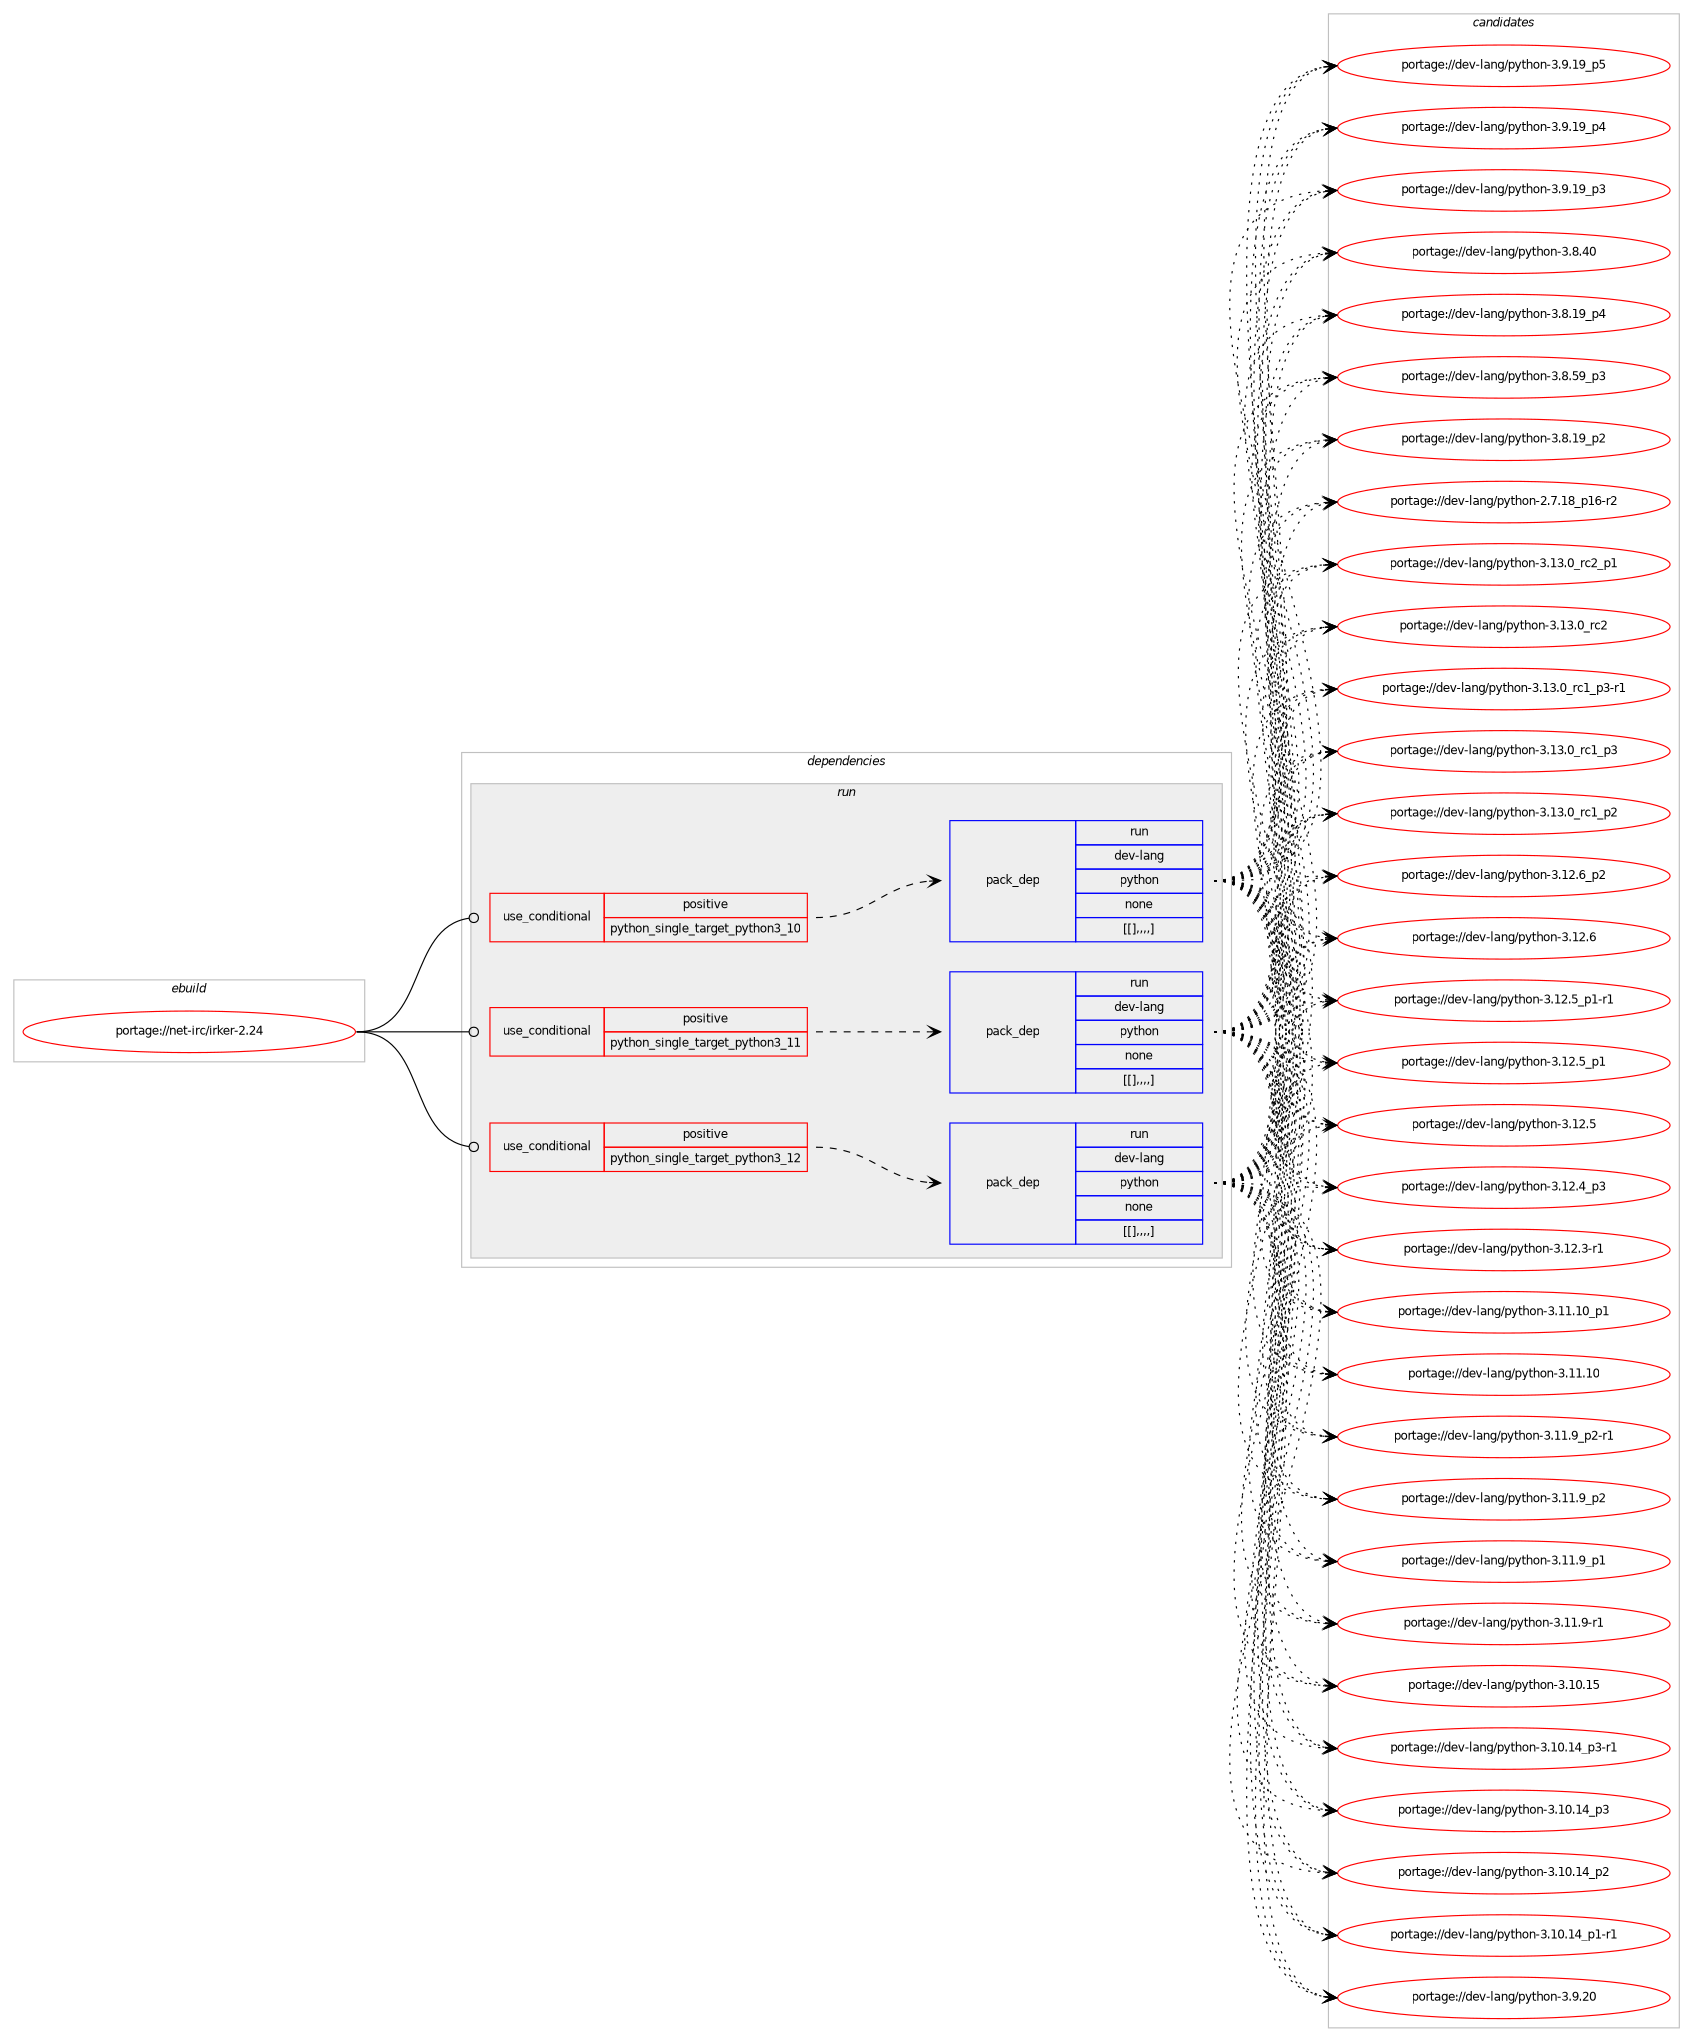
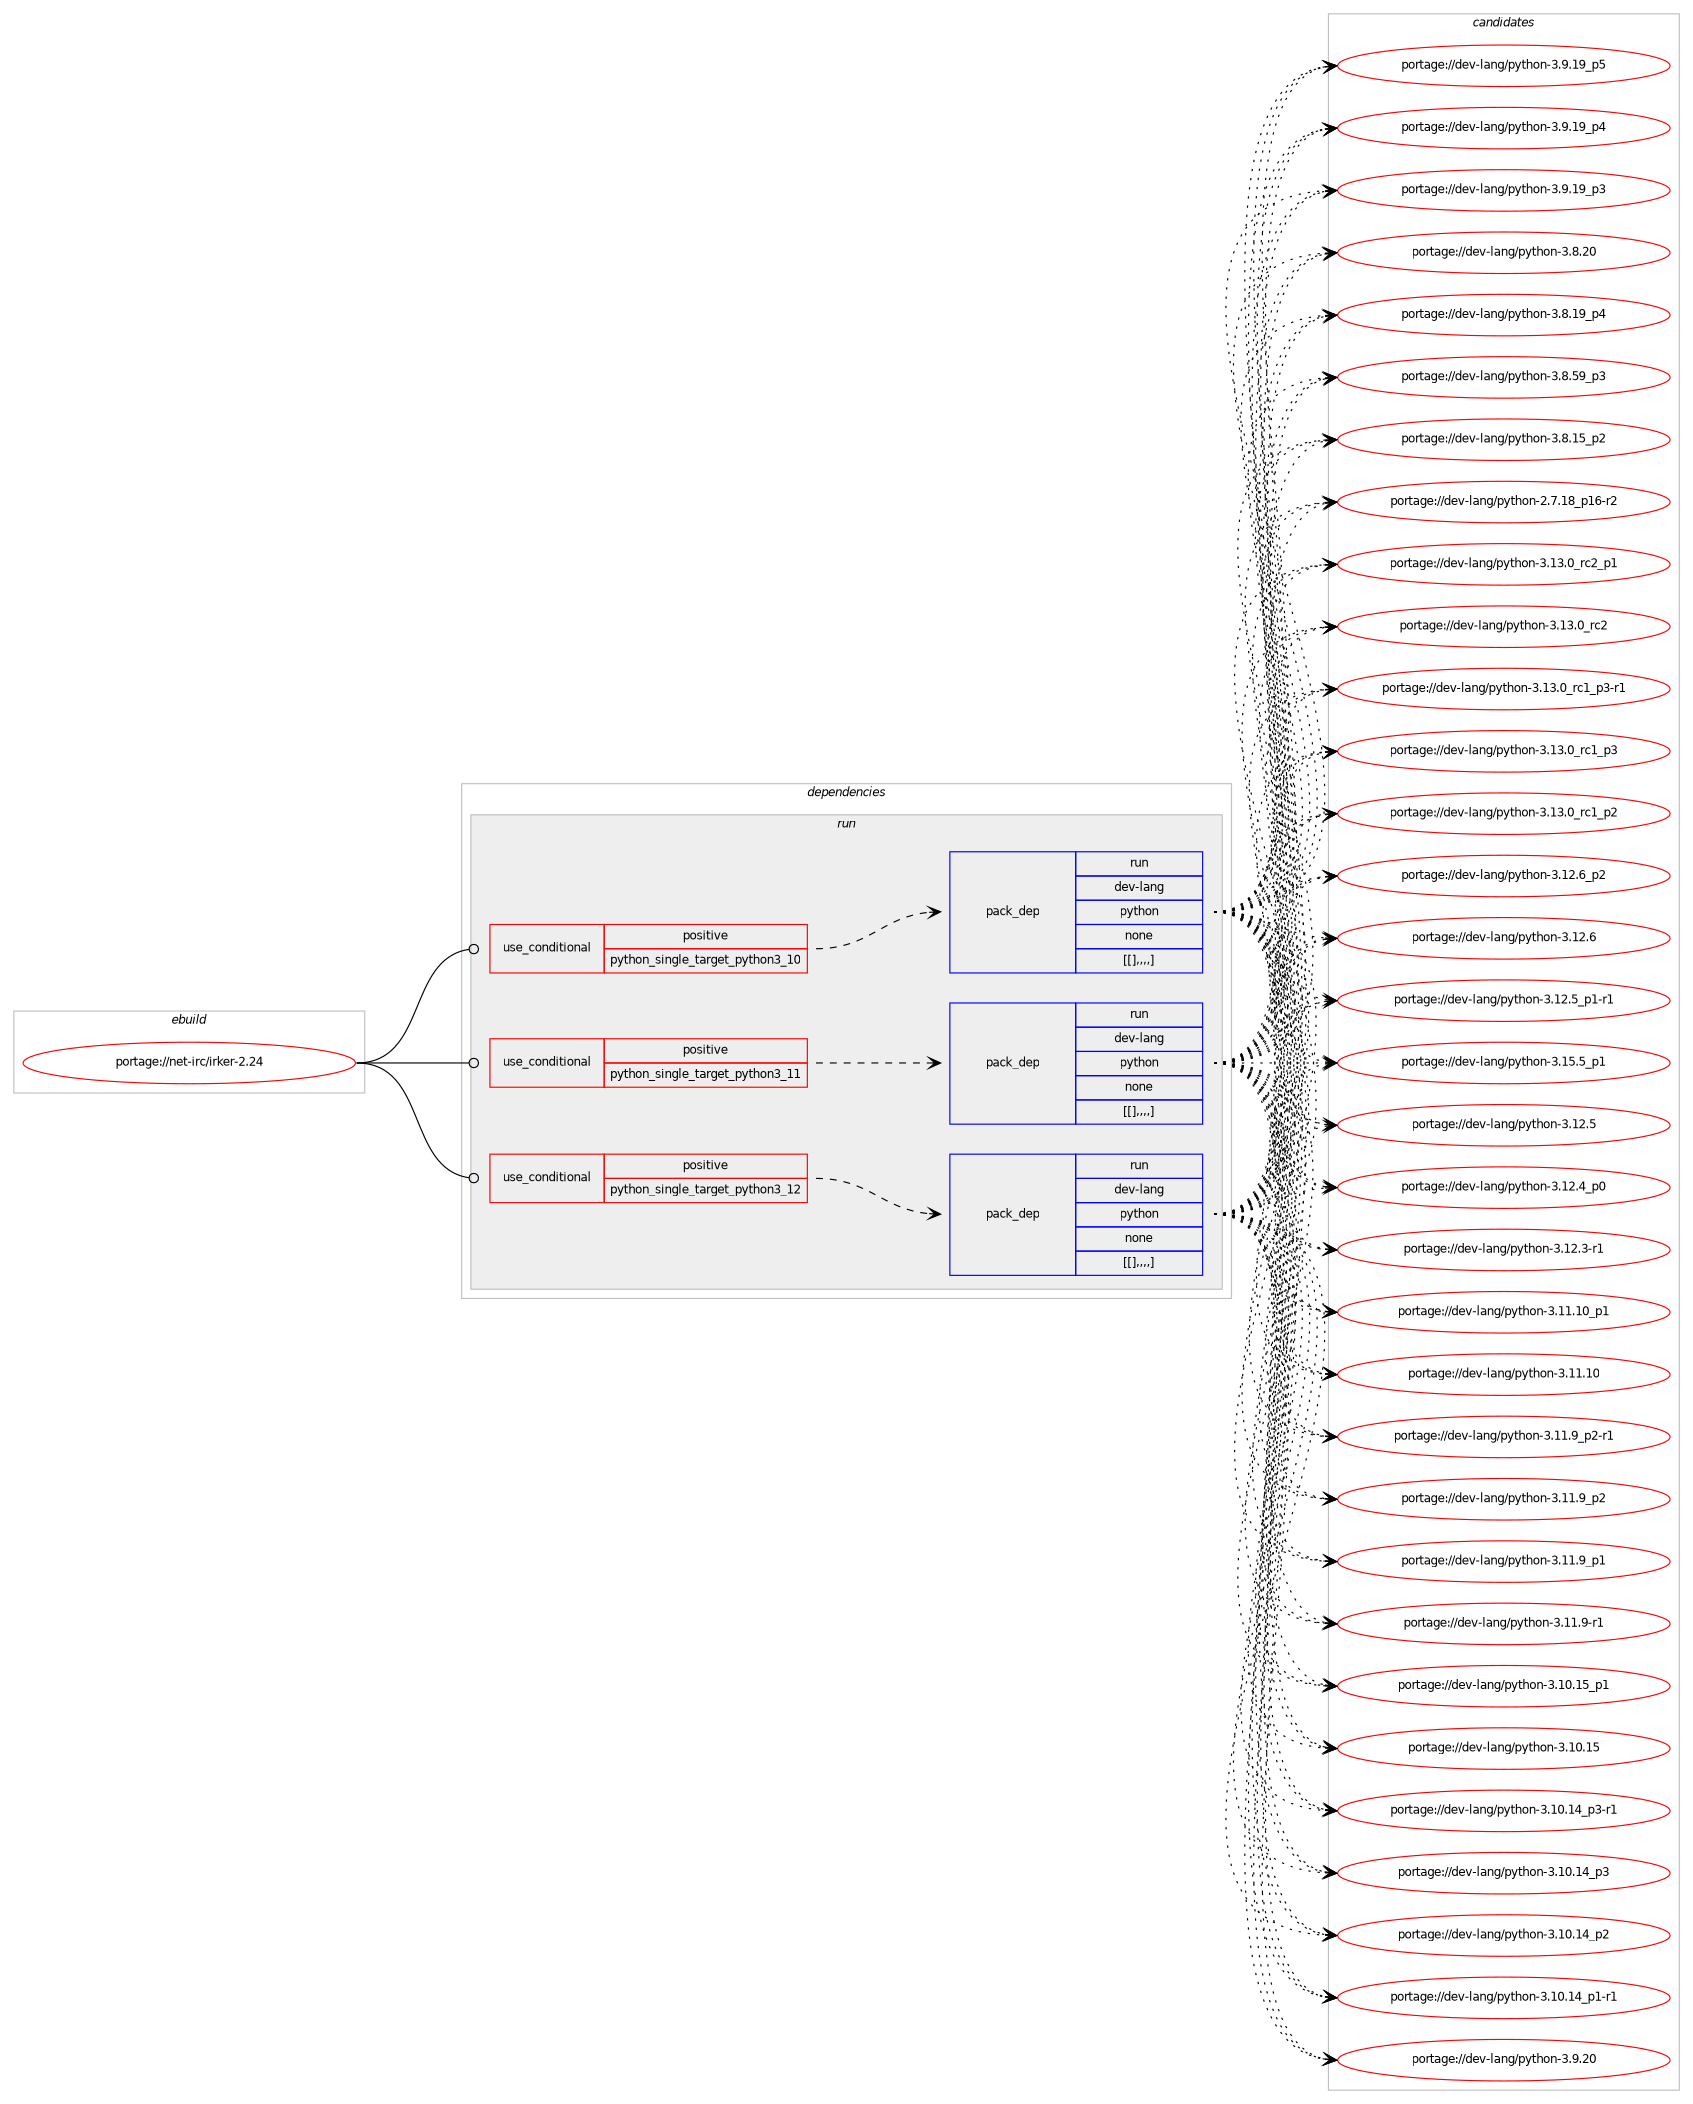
(1504, 253) -> (1504, 253)
(1504, 440) -> (1504, 440)
(1504, 1063) -> (1504, 1063)
(1504, 1188) -> (1504, 1188)
none -> (1504, 1686)
